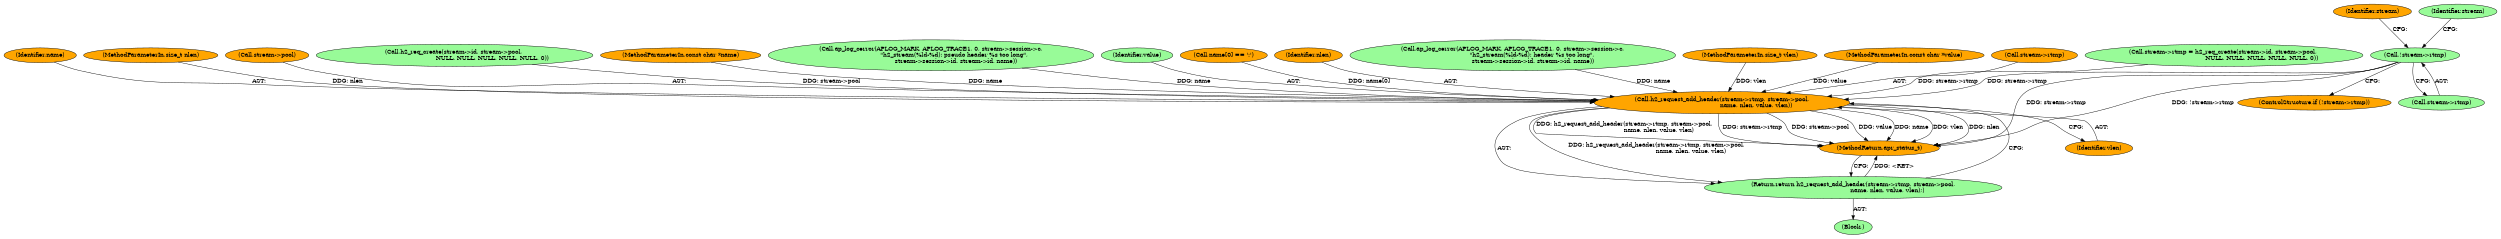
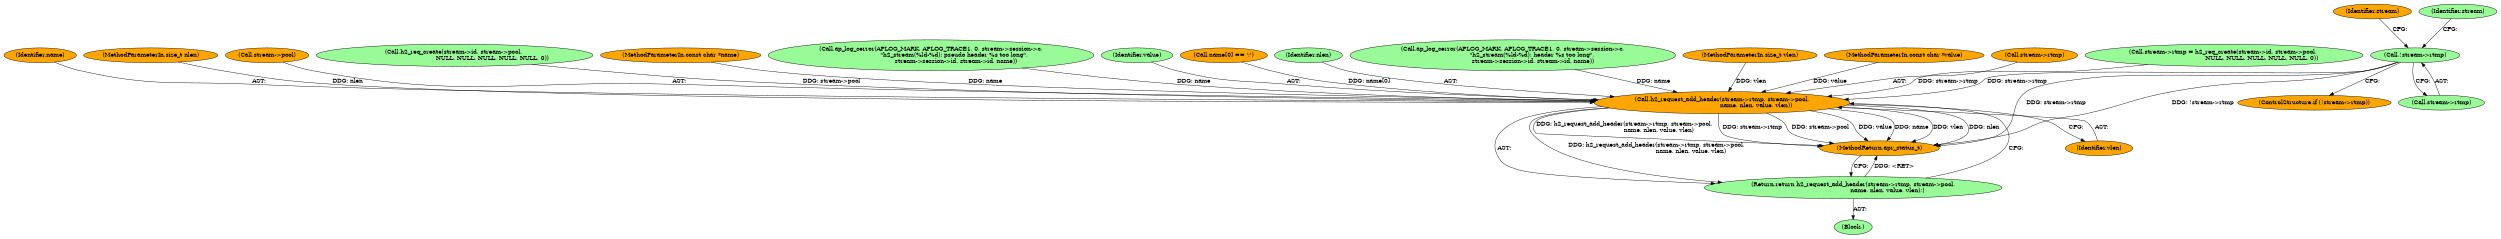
(1308, 55) -> (1308, 55)
